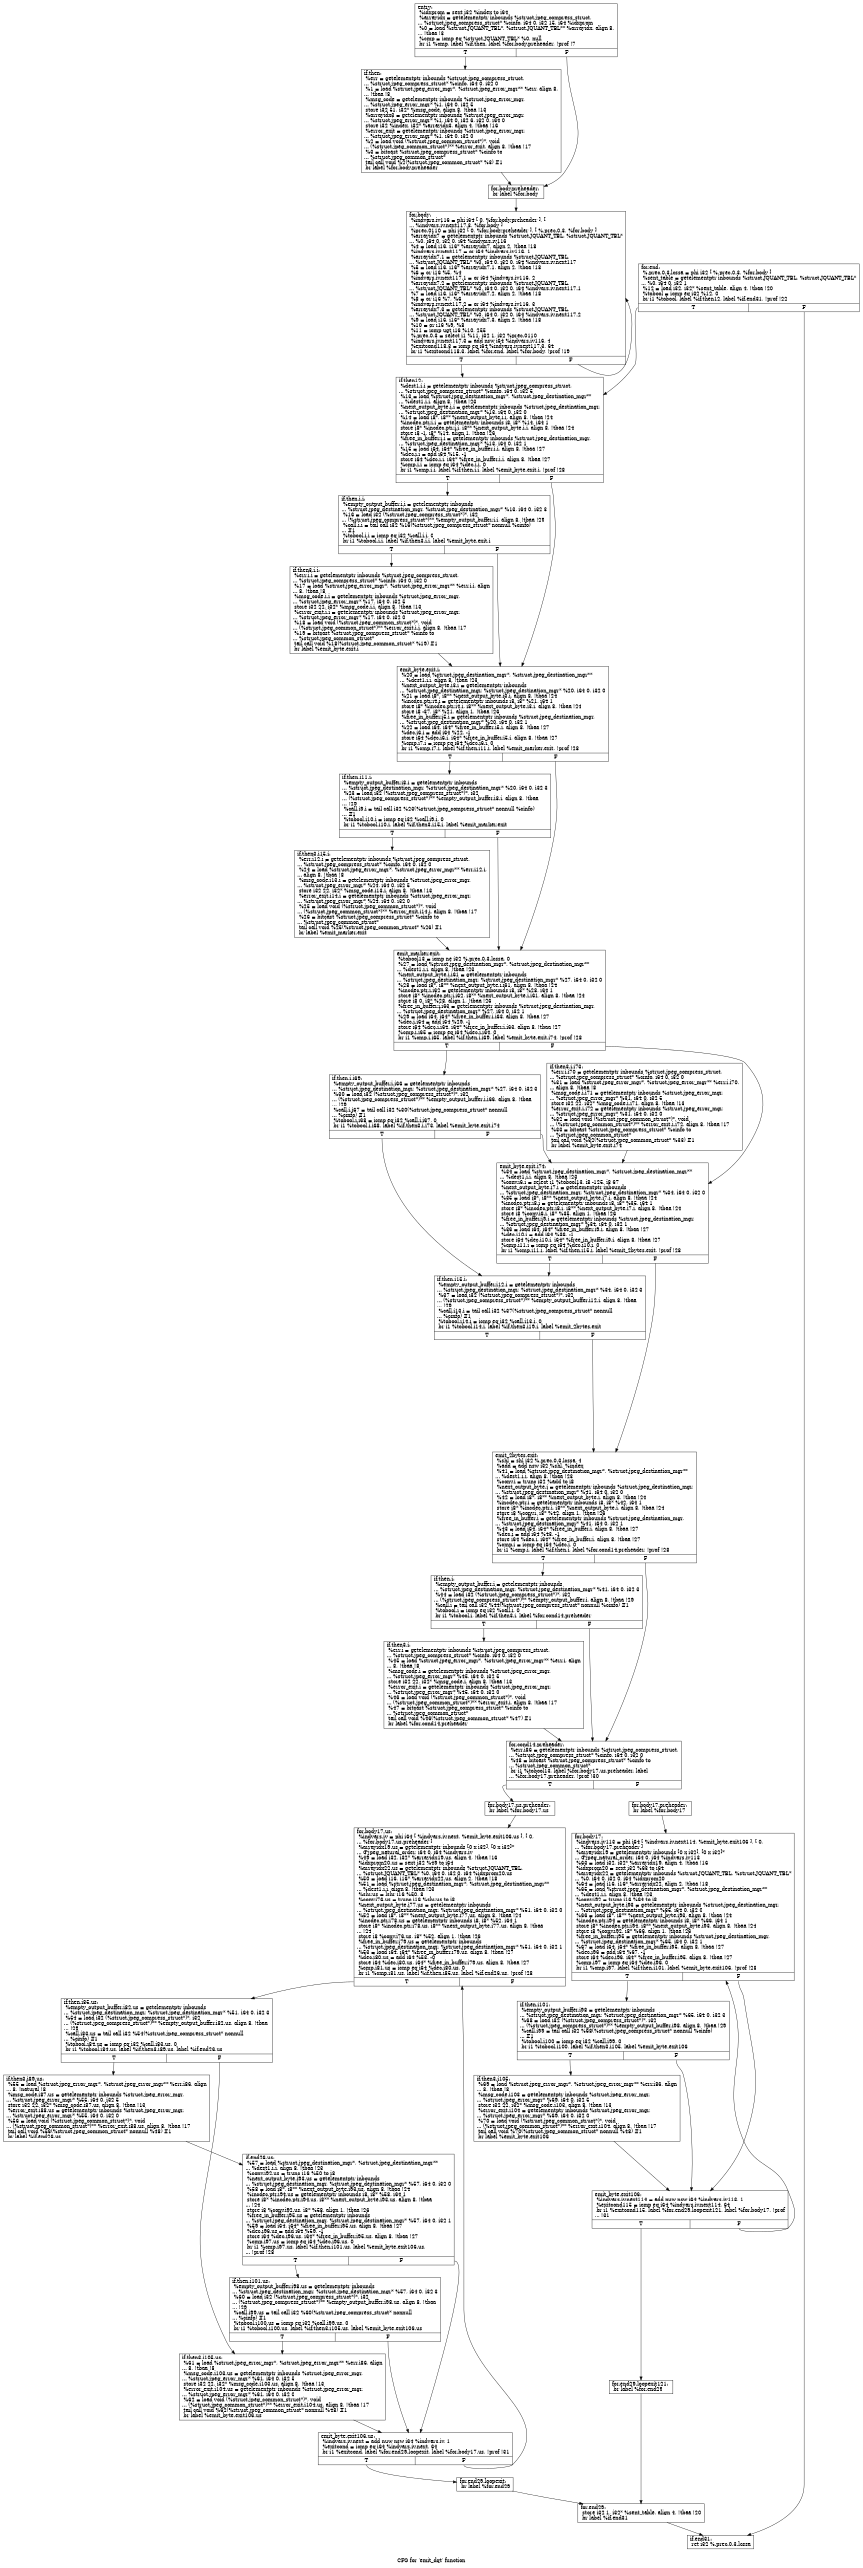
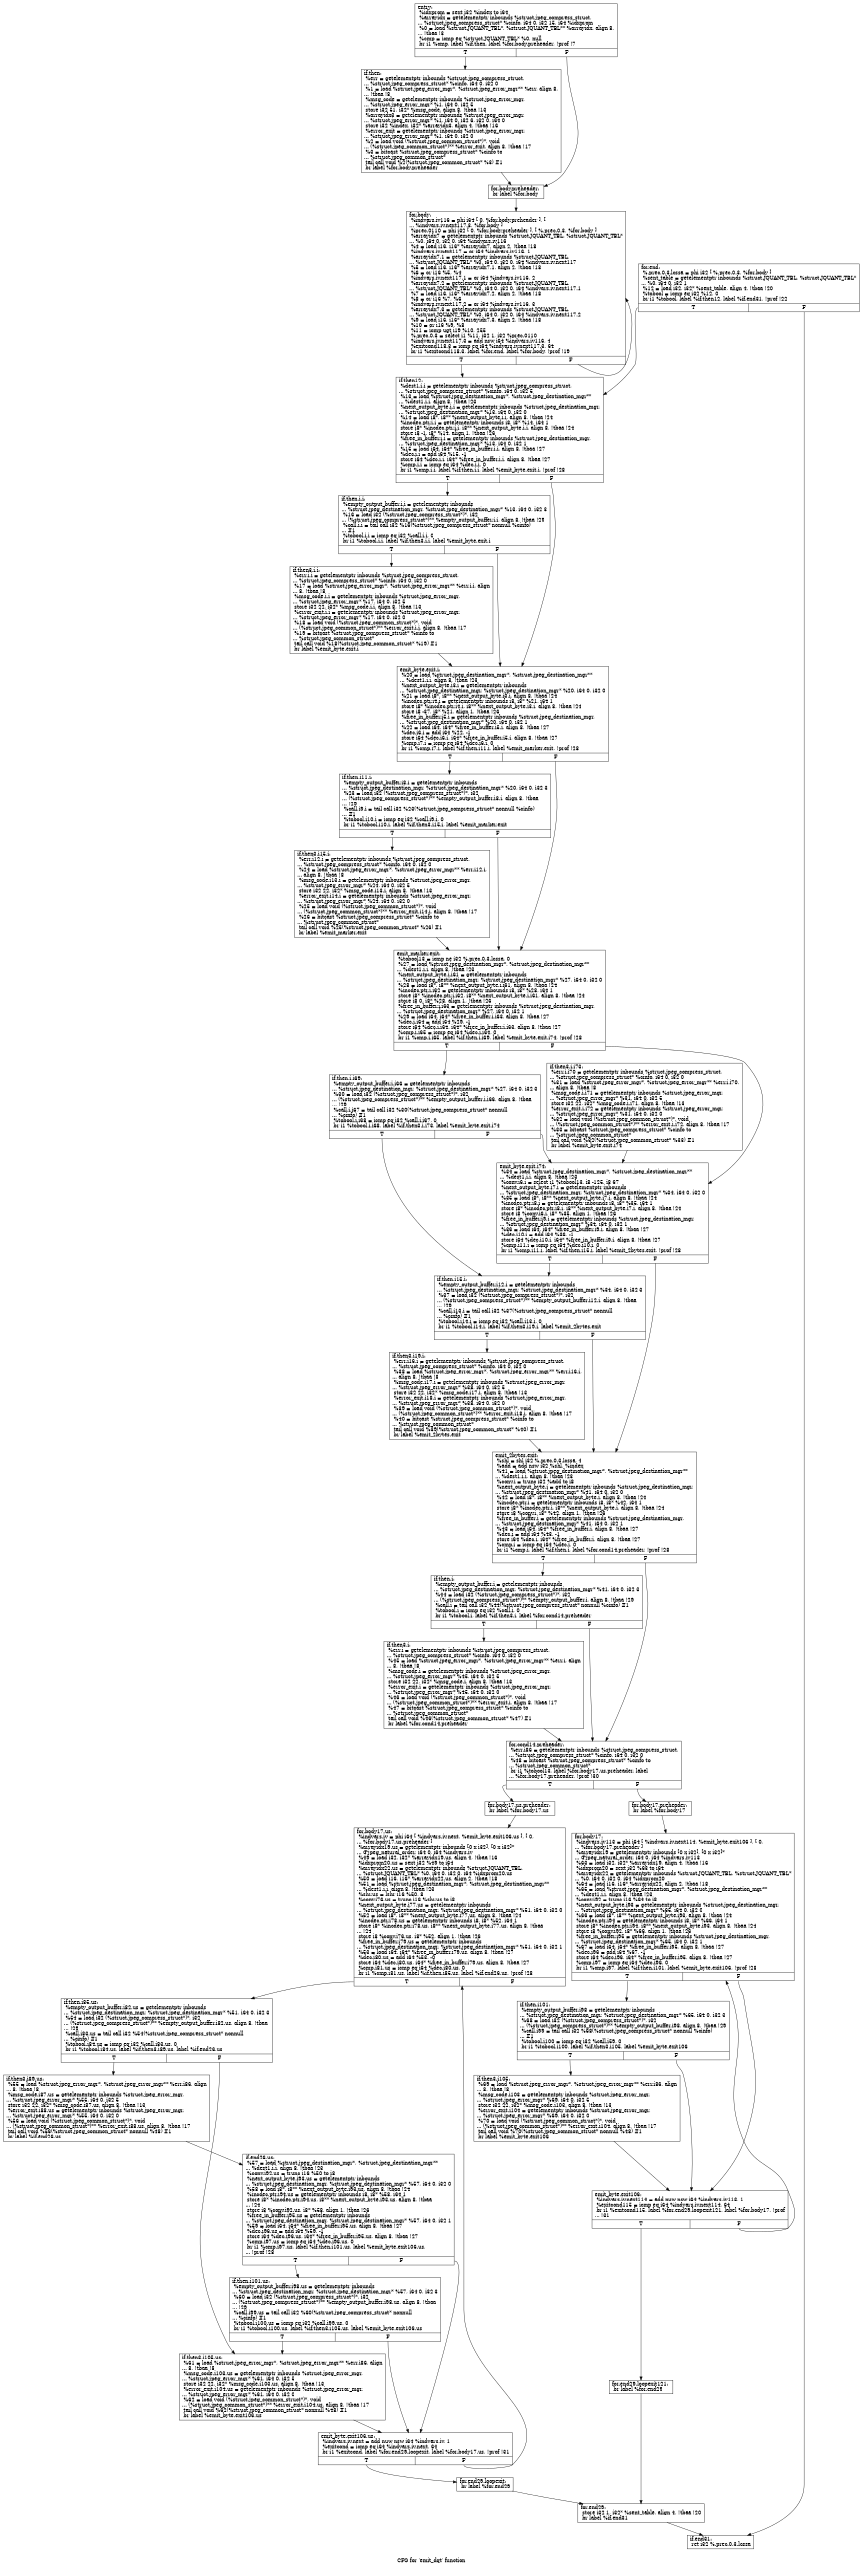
(448, 331) -> (448, 331)
none -> (487, 1396)
none -> (639, 1795)
(571, 2042) -> (571, 2042)
(26, 2090) -> (23, 2090)
